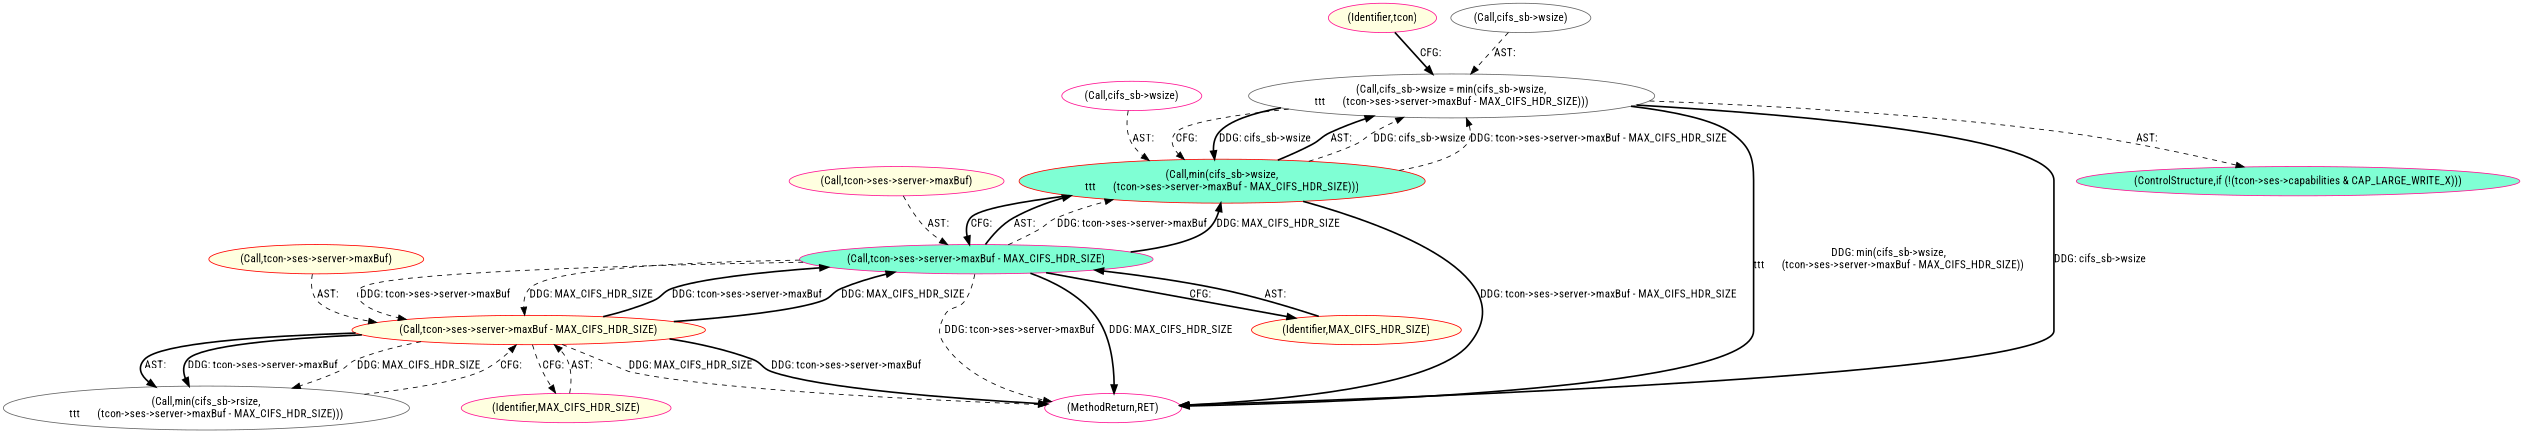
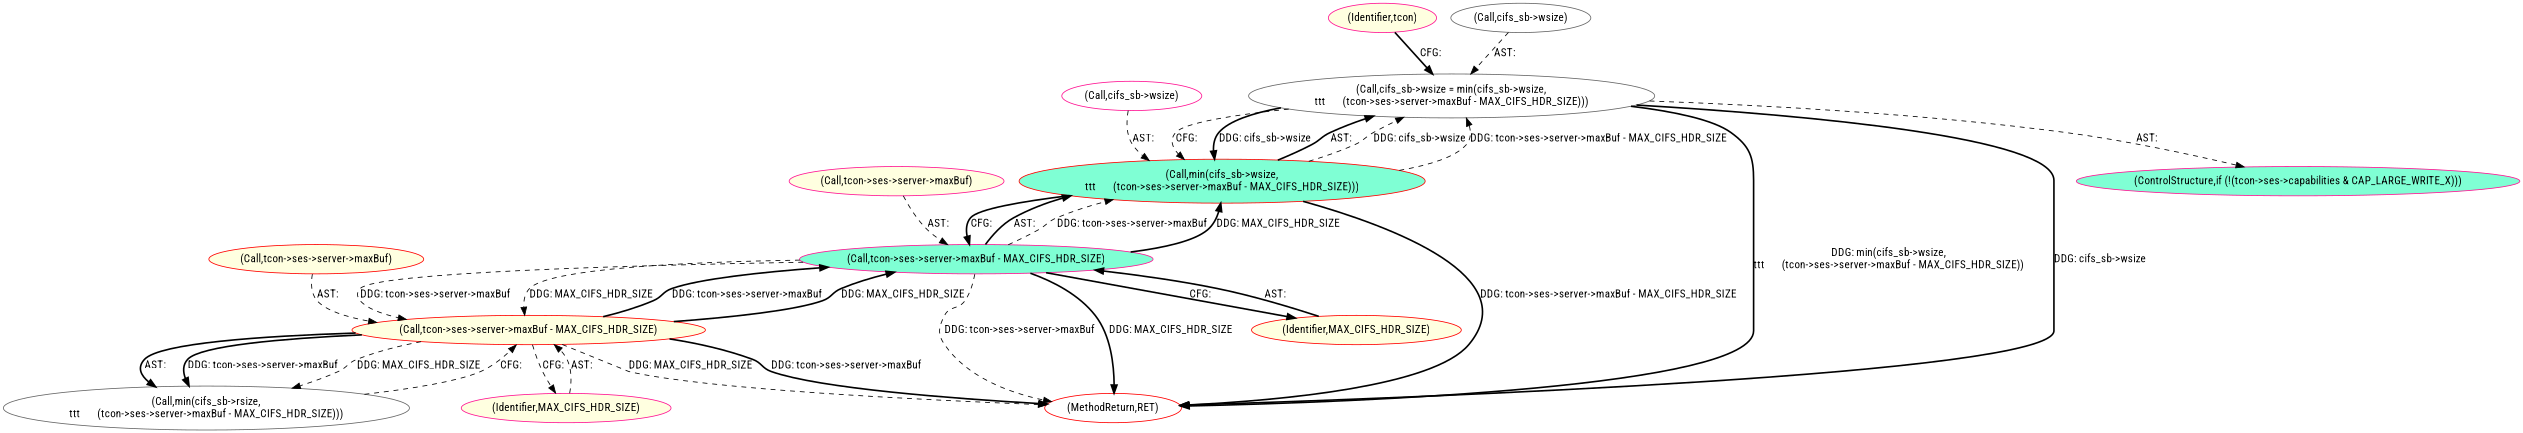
(1113, 408) -> (1113, 408)
